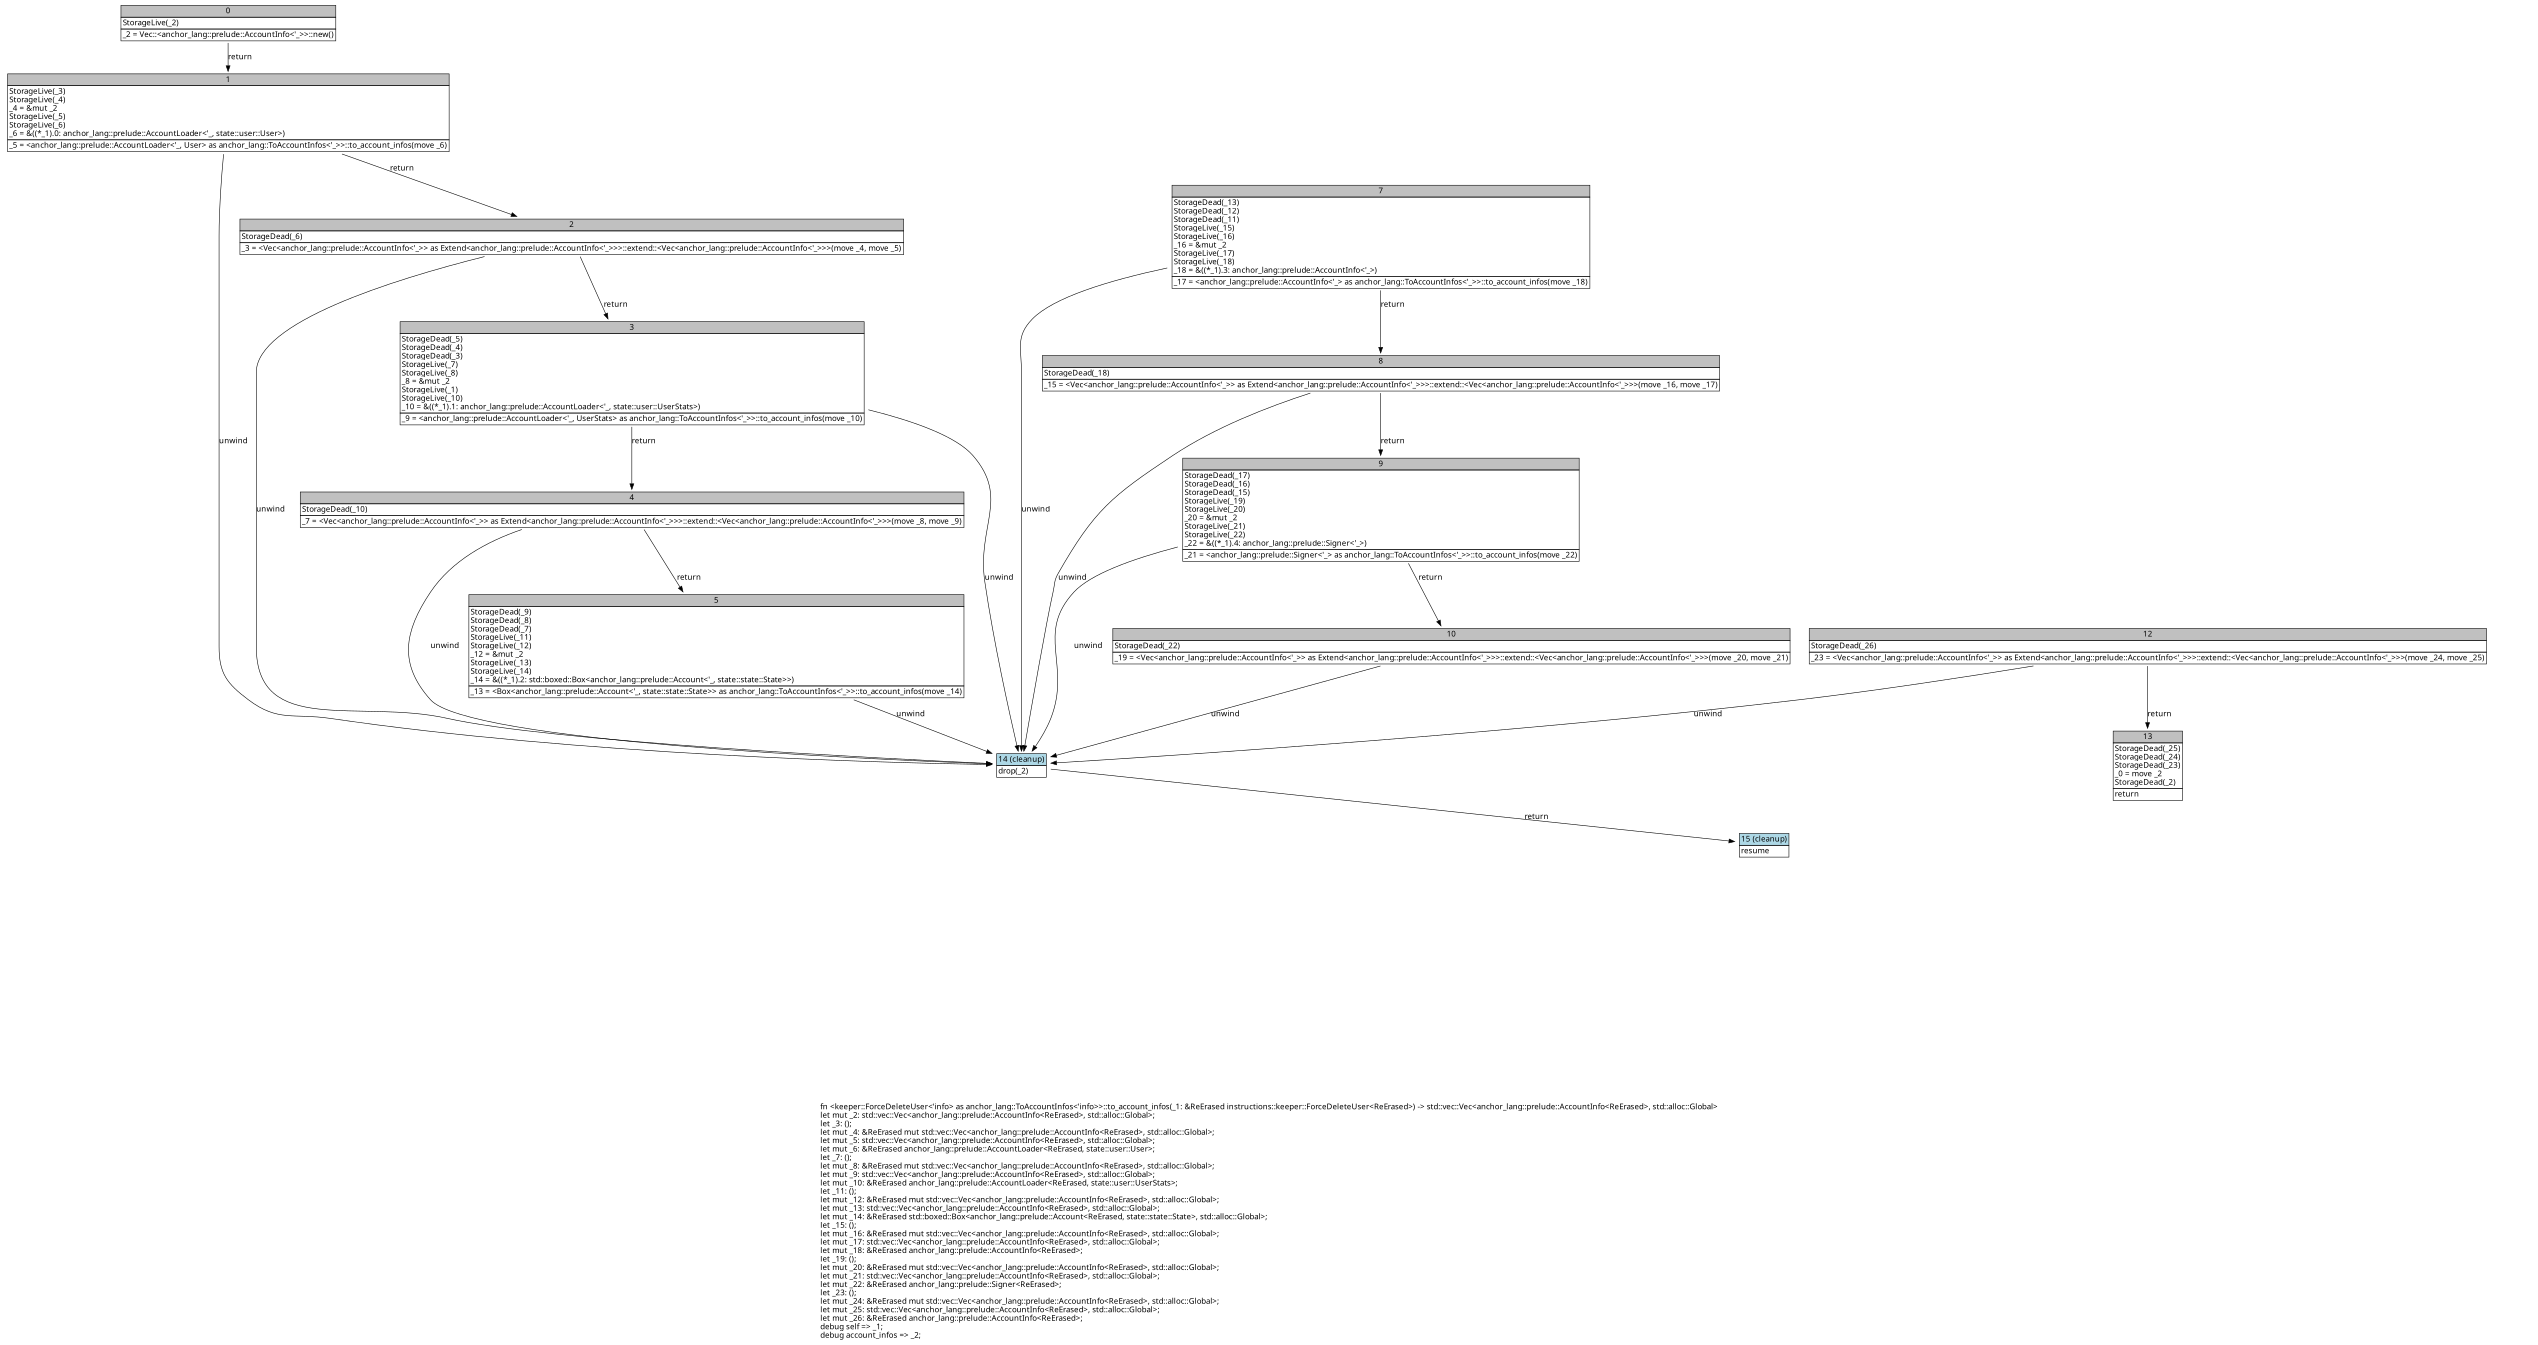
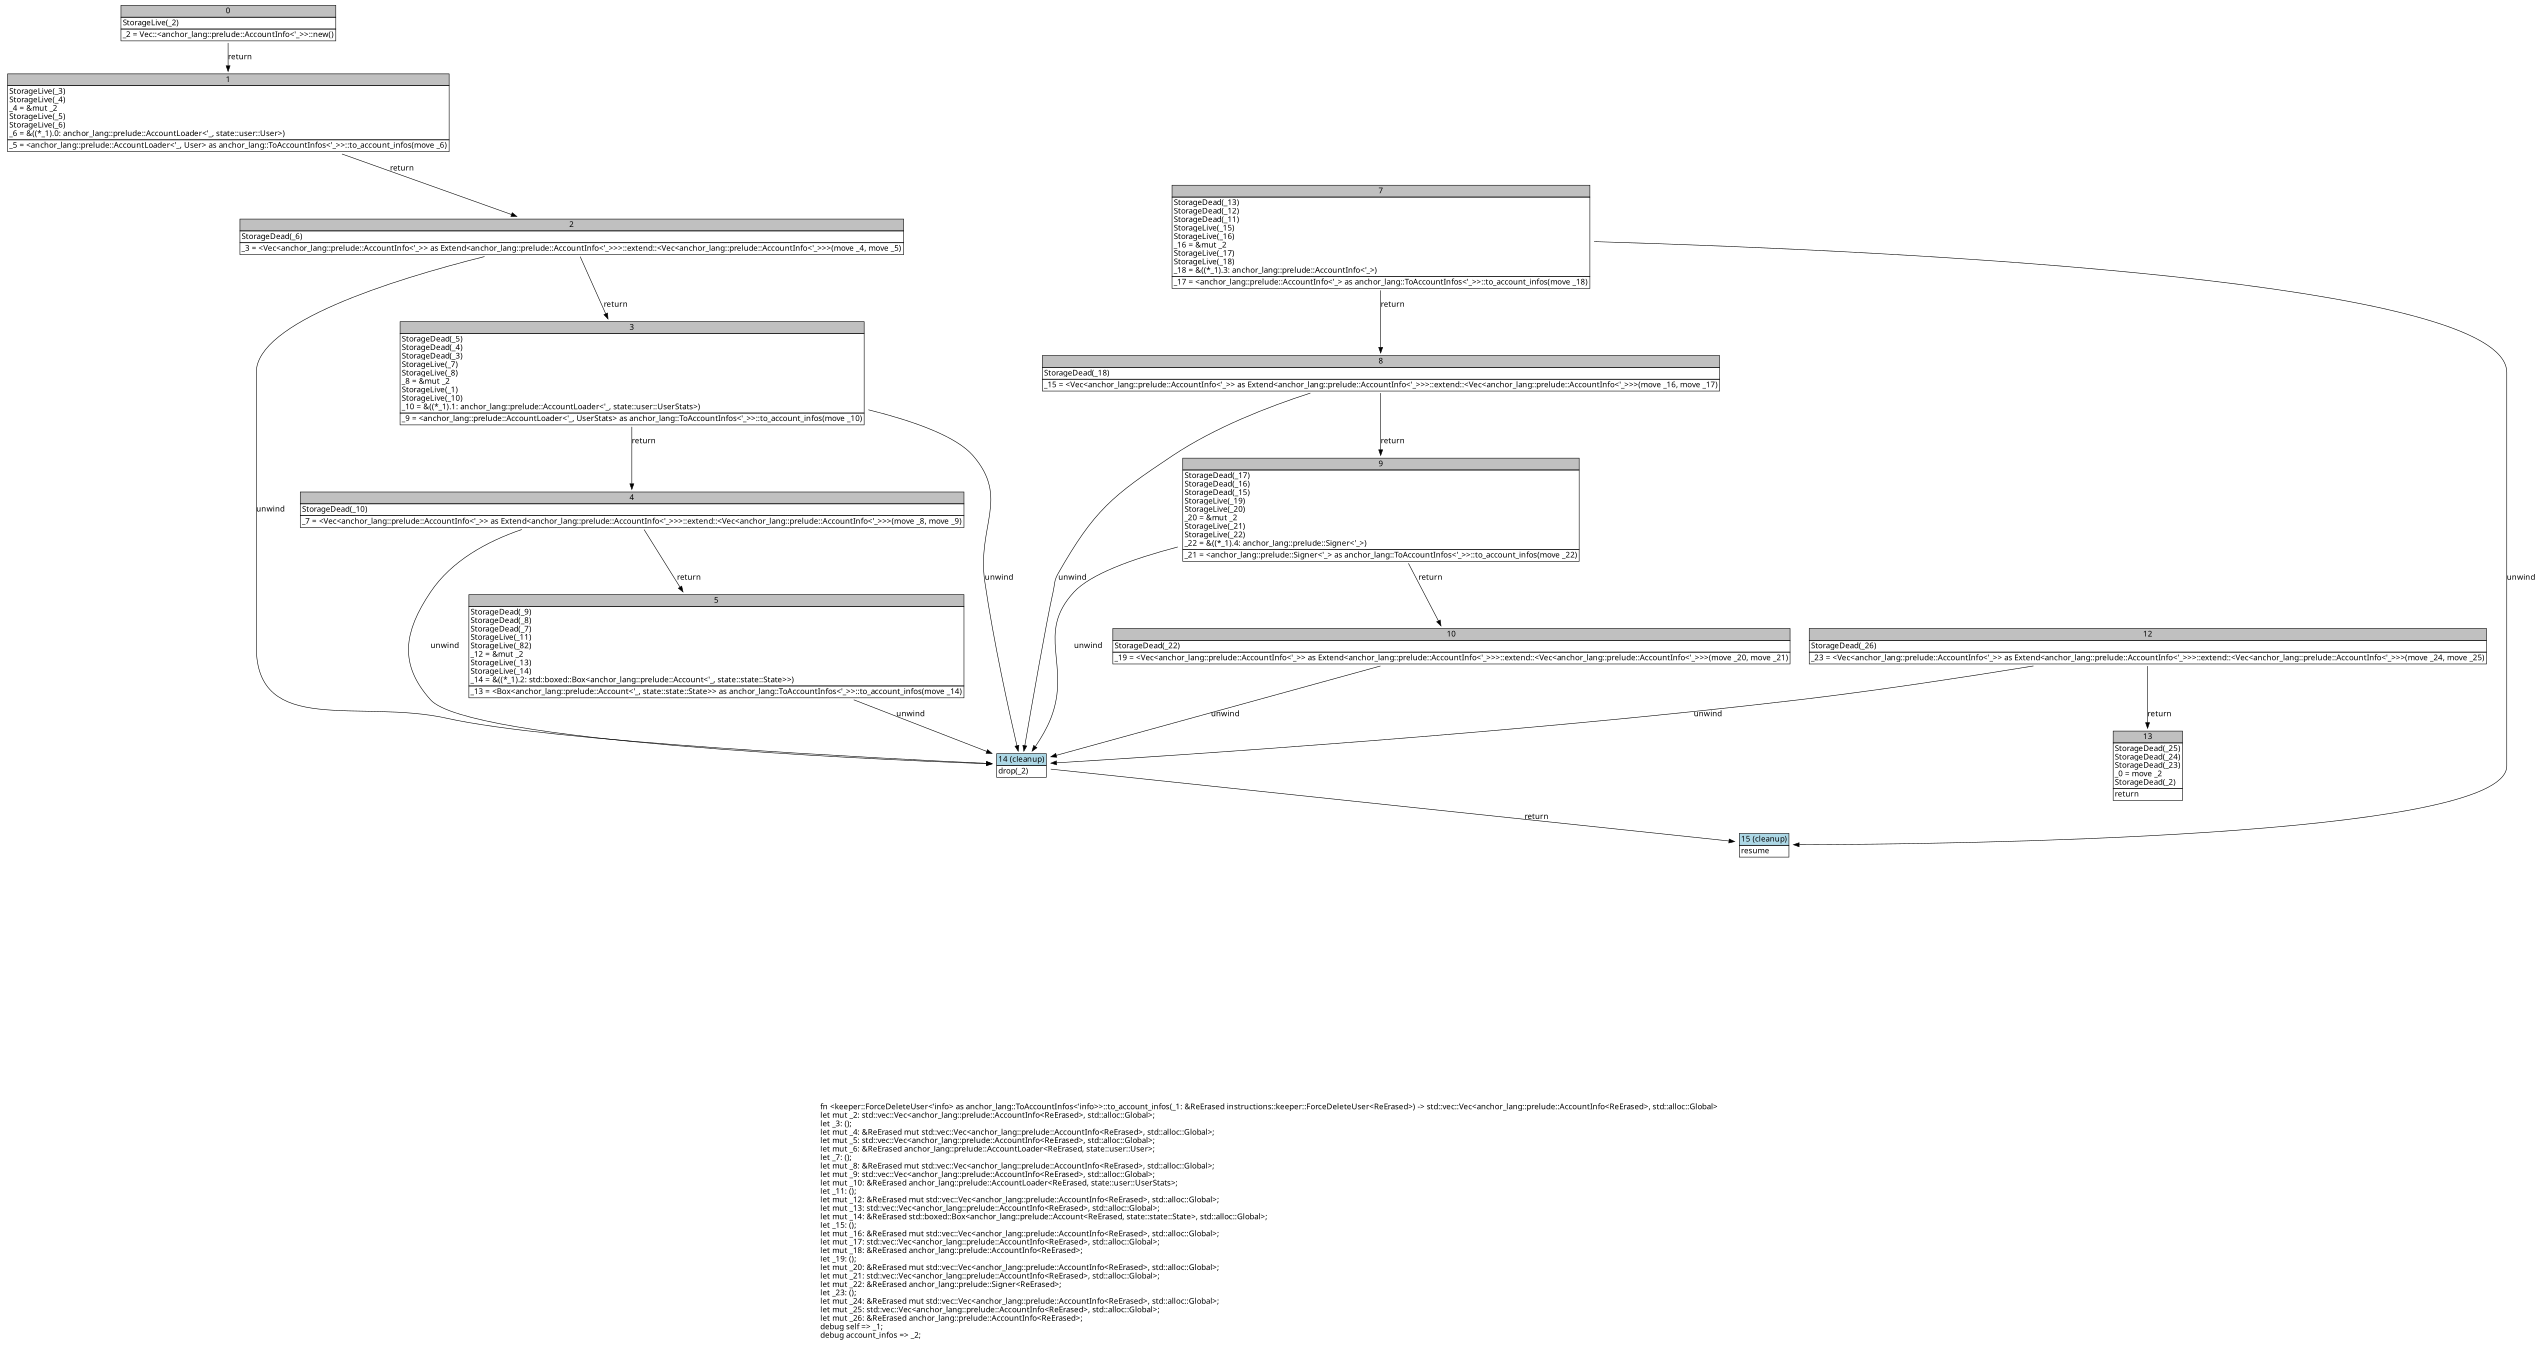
(1021, 458) -> (2507, 462)
(501, 646) -> (501, 646)
(338, 719) -> none
